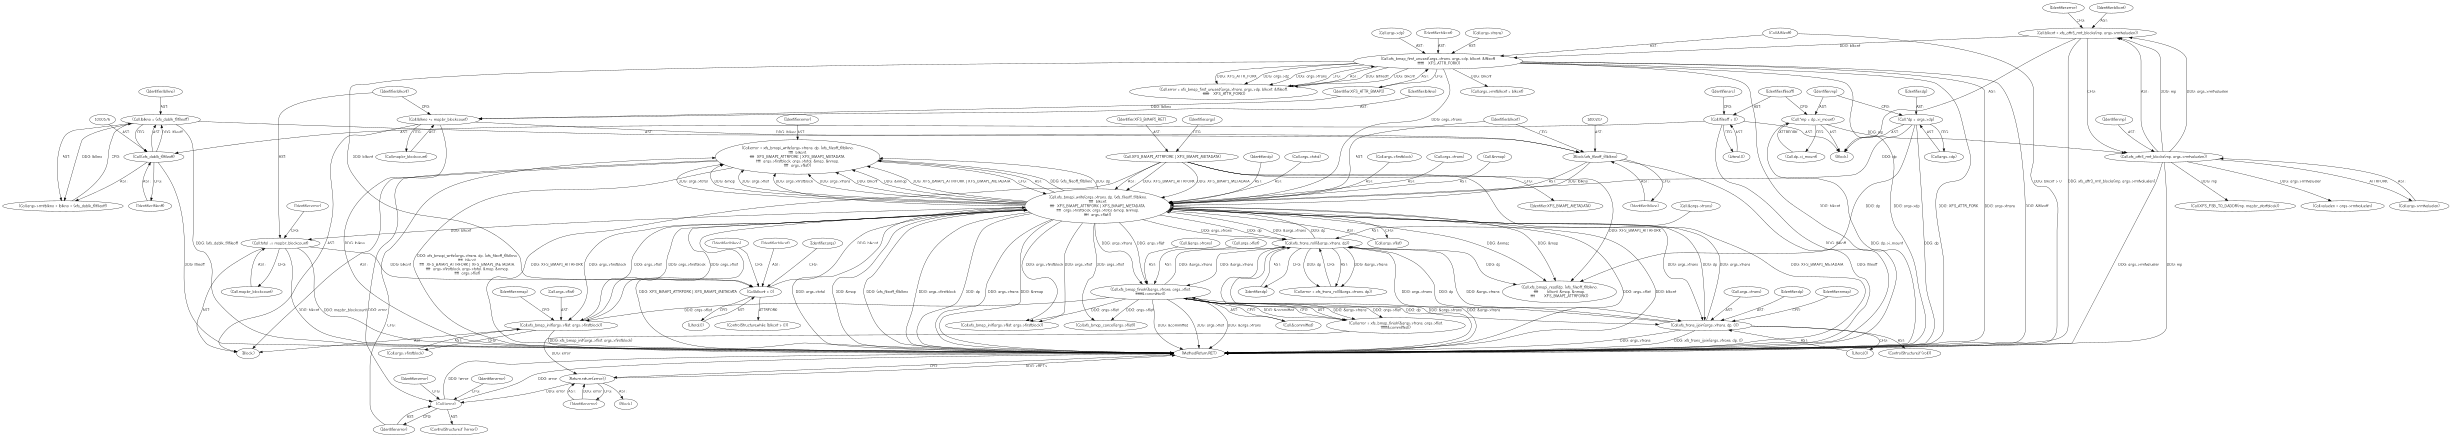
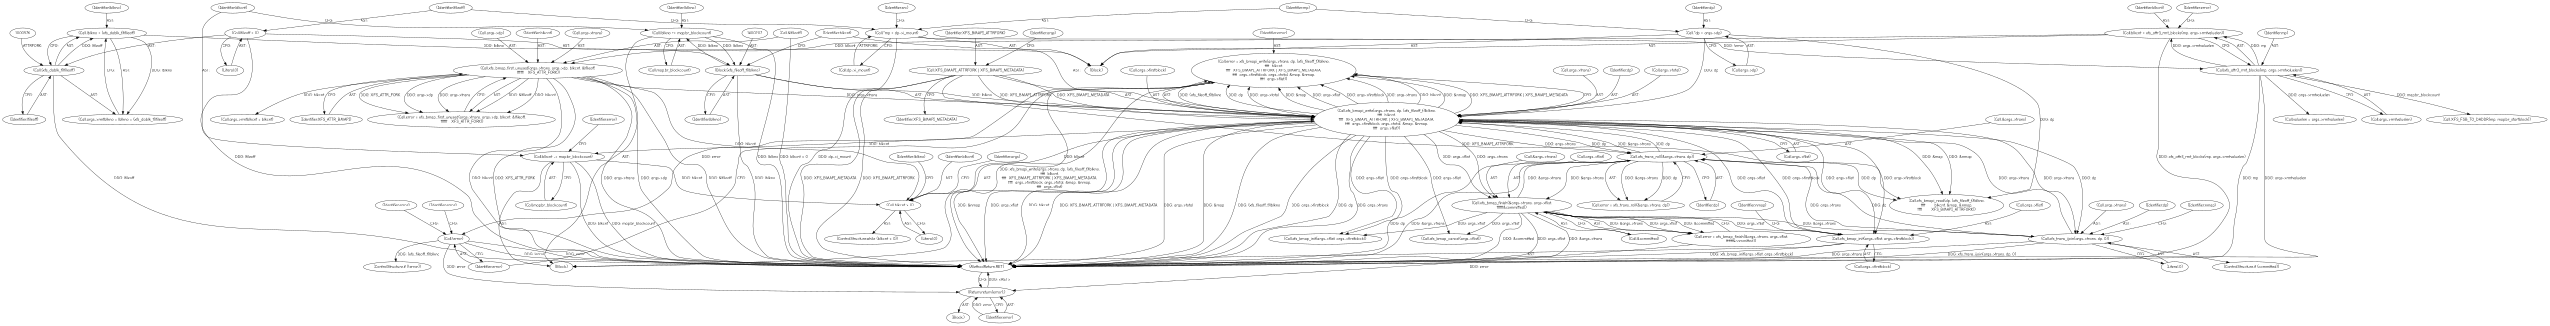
(1724, 104) -> (897, 19)
(911, 110) -> (707, 54)
(1142, 120) -> (975, 33)
(127, 132) -> (33, 46)
(650, 132) -> (494, 46)
(1876, 132) -> (1734, 46)
(1494, 157) -> none
(2209, 182) -> (2418, 95)
(2380, 182) -> (2350, 95)
(280, 243) -> (563, 157)
(1867, 265) -> (765, 178)
(1479, 306) -> none
(769, 310) -> (888, 224)
(331, 342) -> none
(1688, 349) -> none
(1910, 353) -> (2251, 267)
(518, 395) -> (686, 289)
(455, 417) -> (419, 254)
